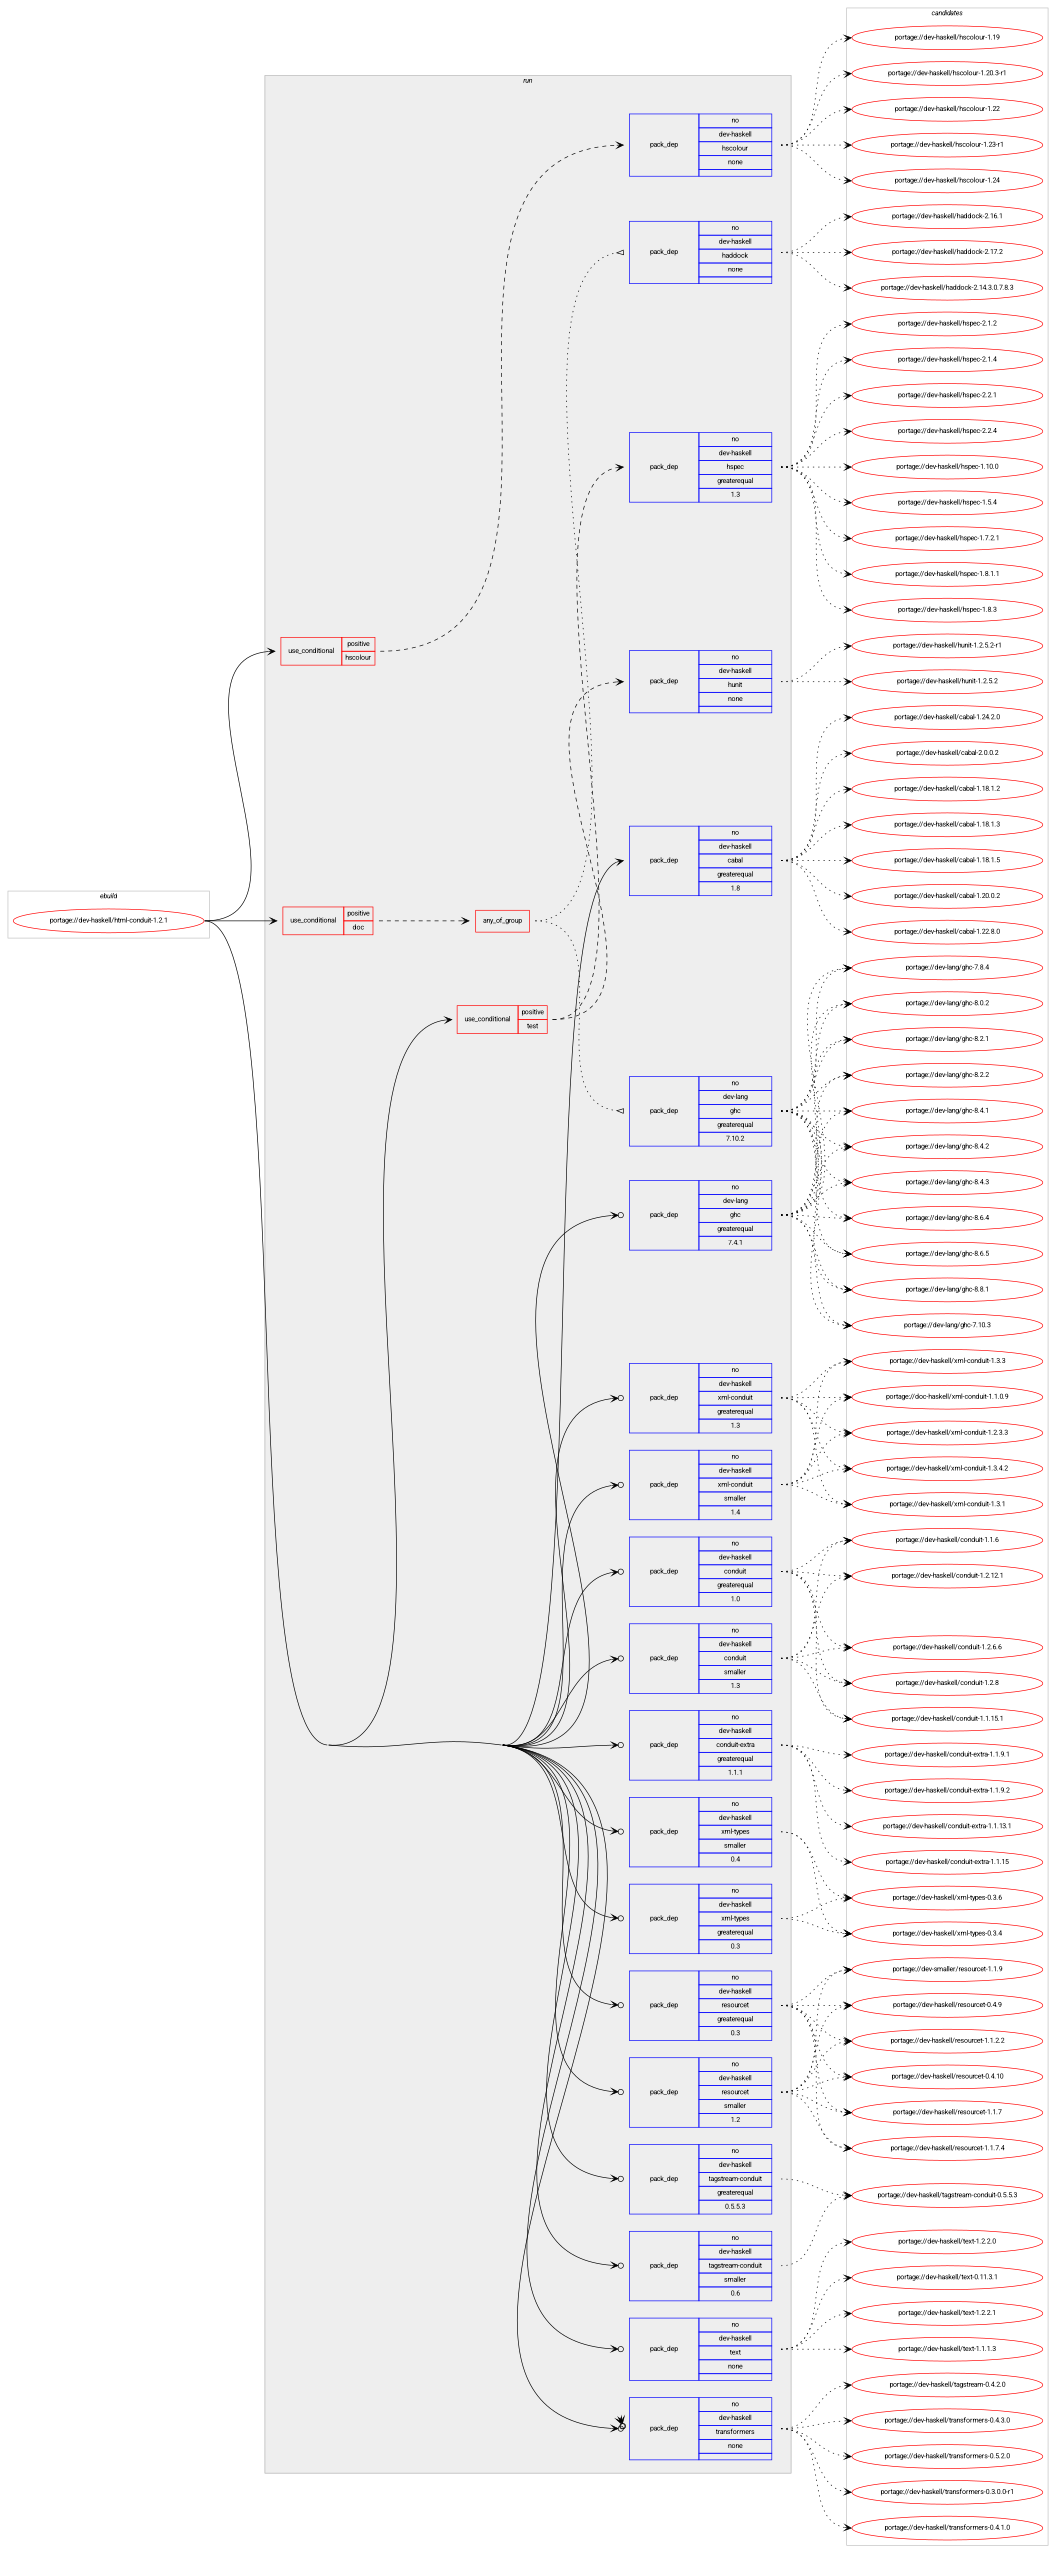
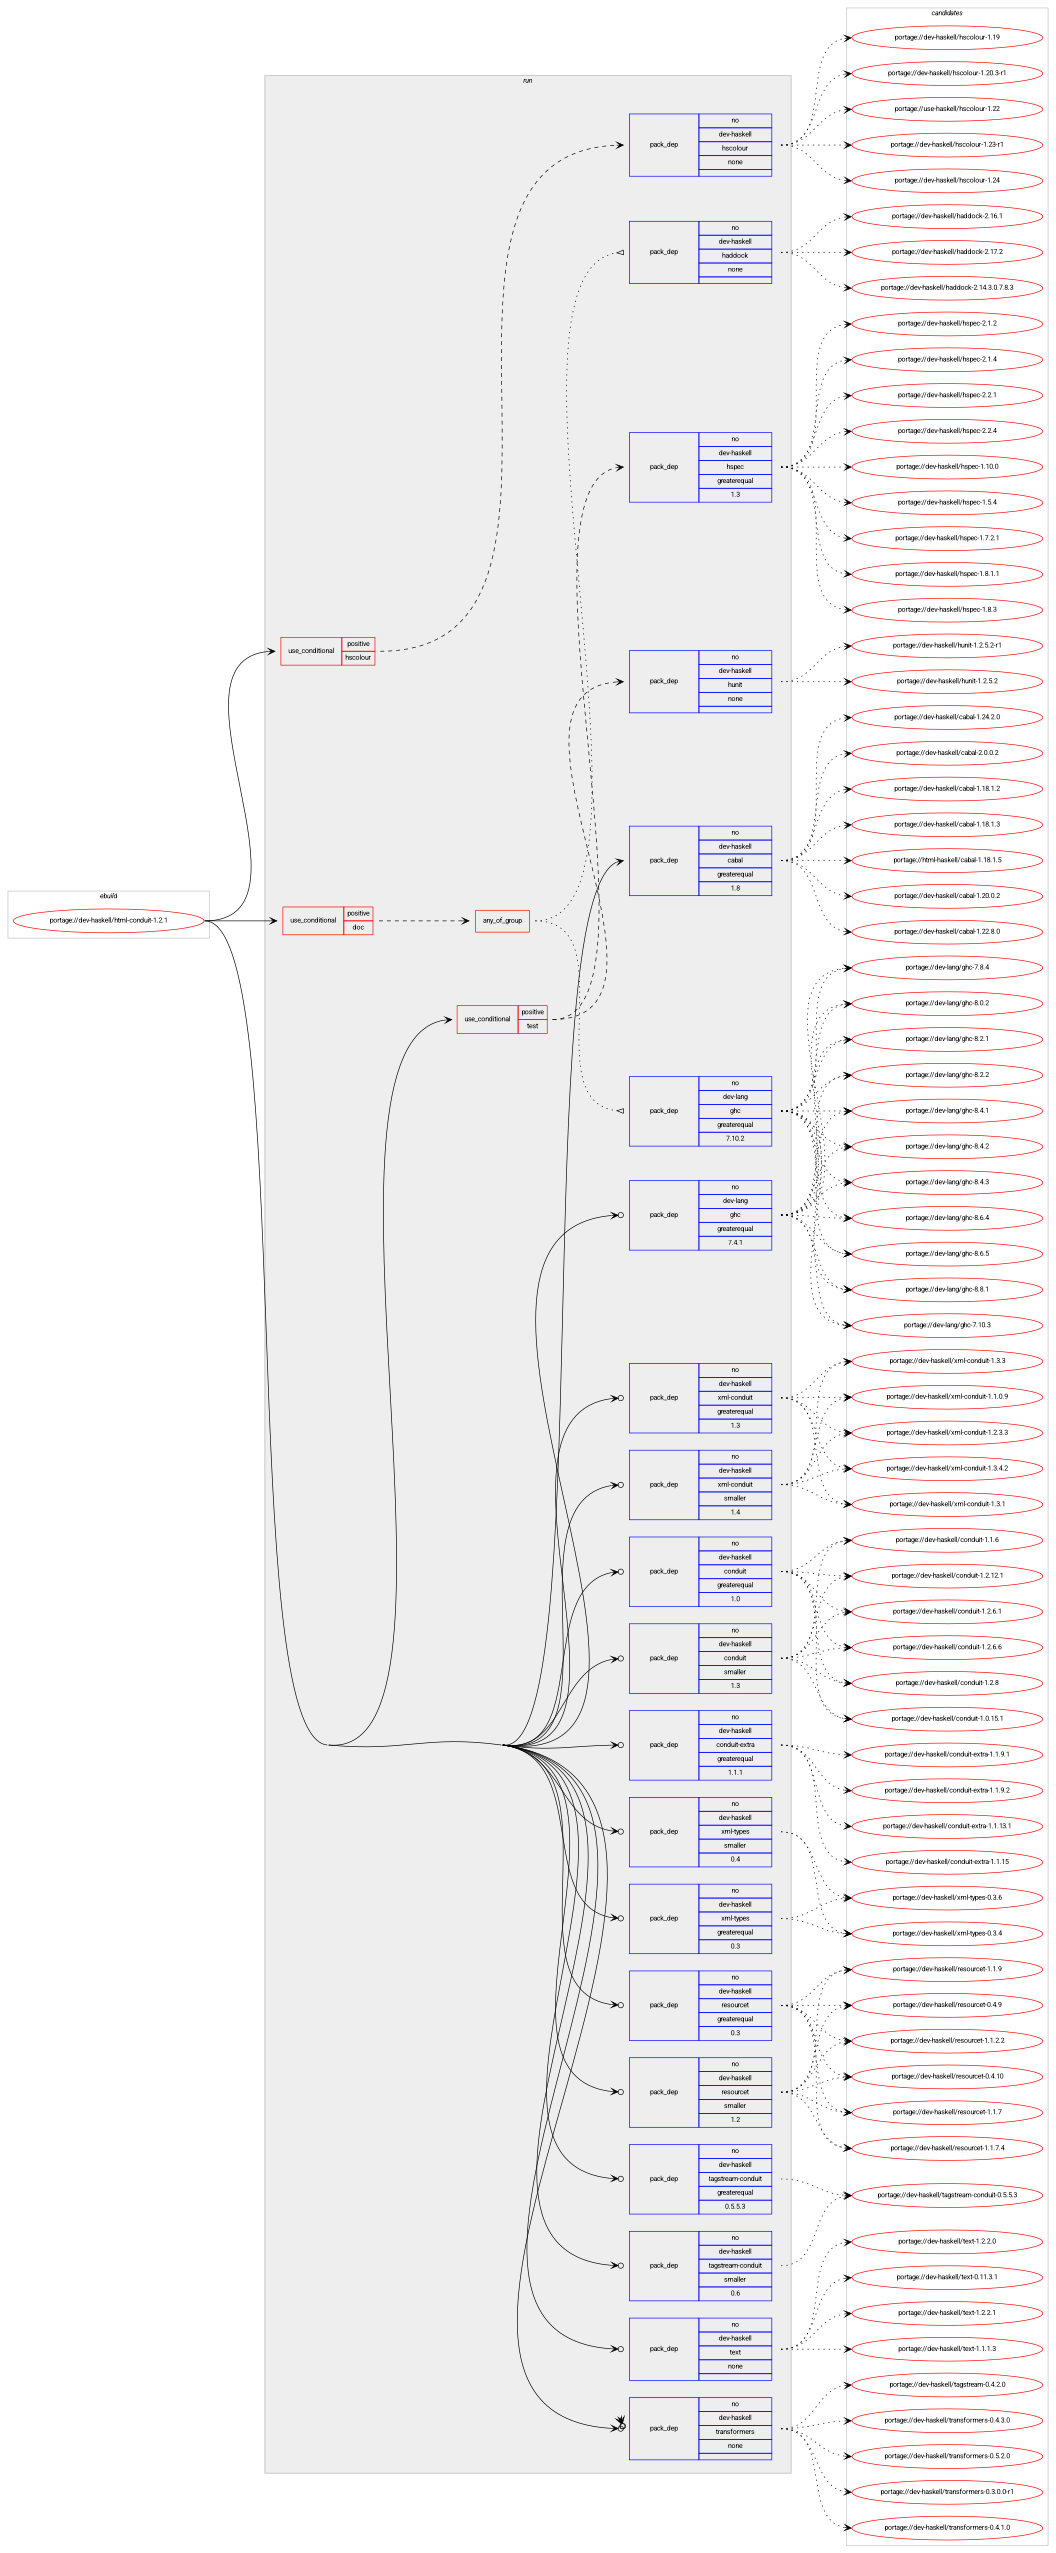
(947, 109) -> (947, 109)
(947, 861) -> (947, 861)
(947, 1397) -> (947, 1397)
none -> (947, 1612)
(947, 1719) -> (947, 1719)
(947, 1970) -> (947, 1970)
